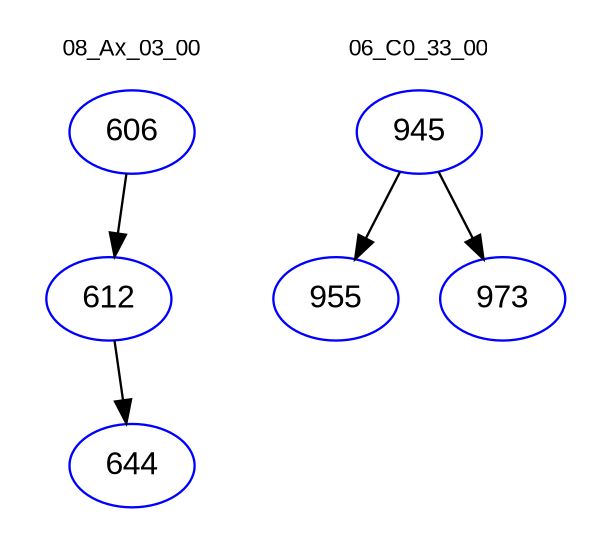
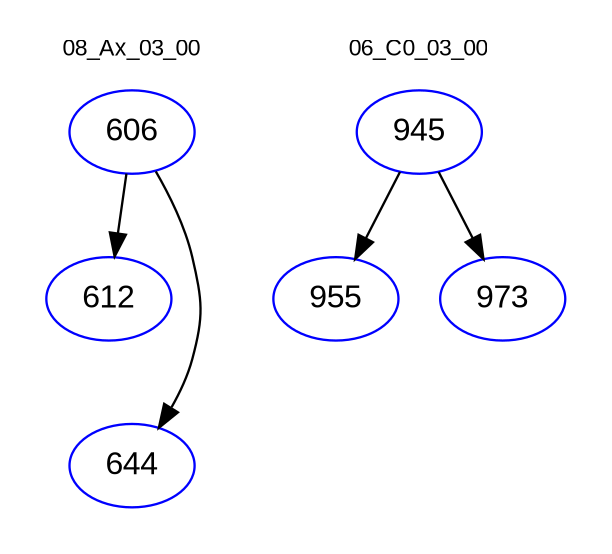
(419, 50) -> (419, 50)
(119, 370) -> (199, 288)
